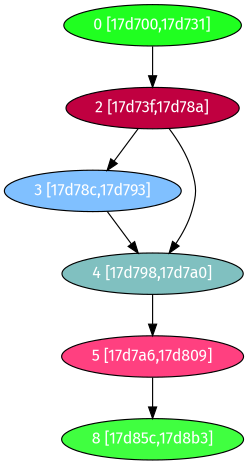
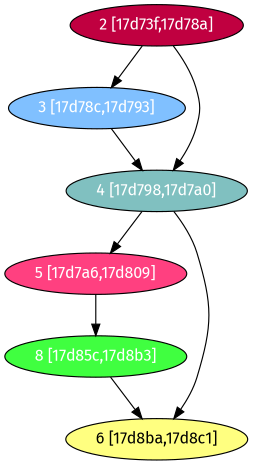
(153, 25) -> none
none -> (157, 439)
